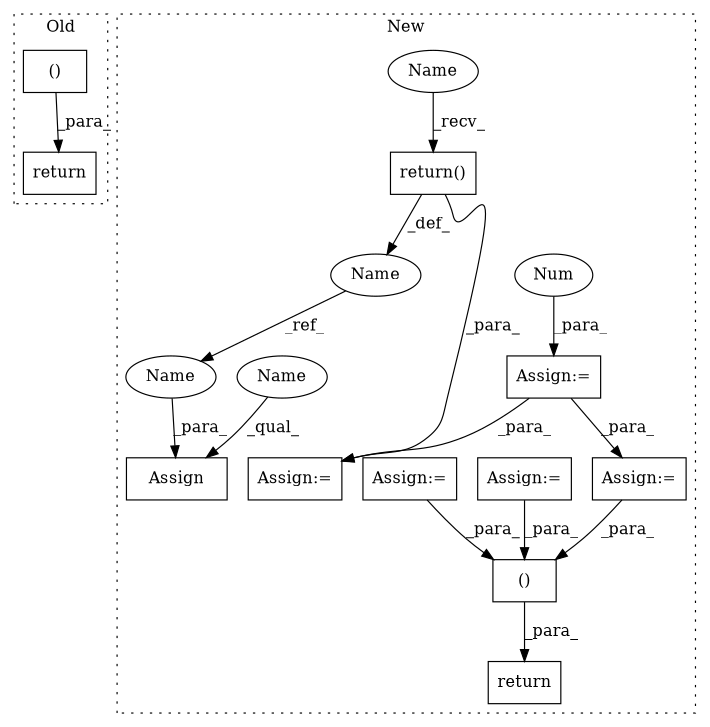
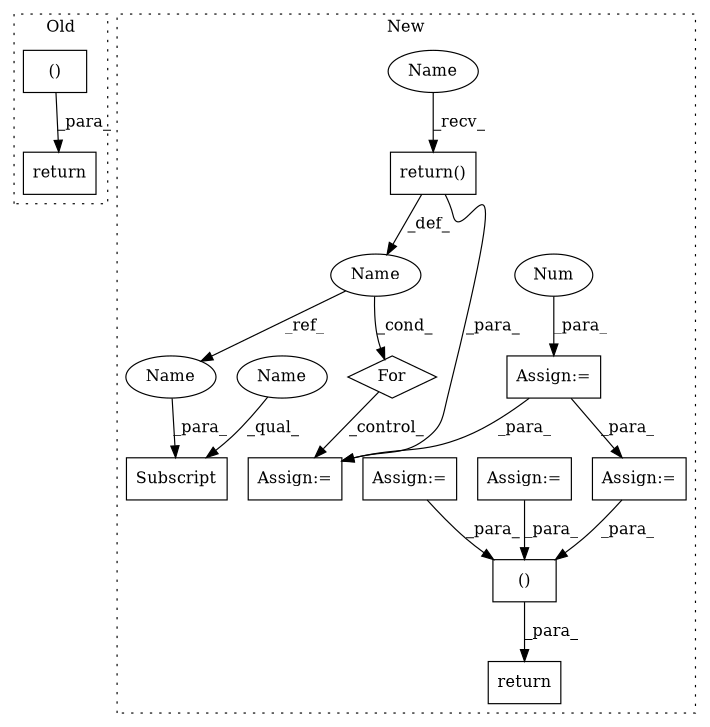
none -> (392, 377)
(177, 479) -> (177, 479)
